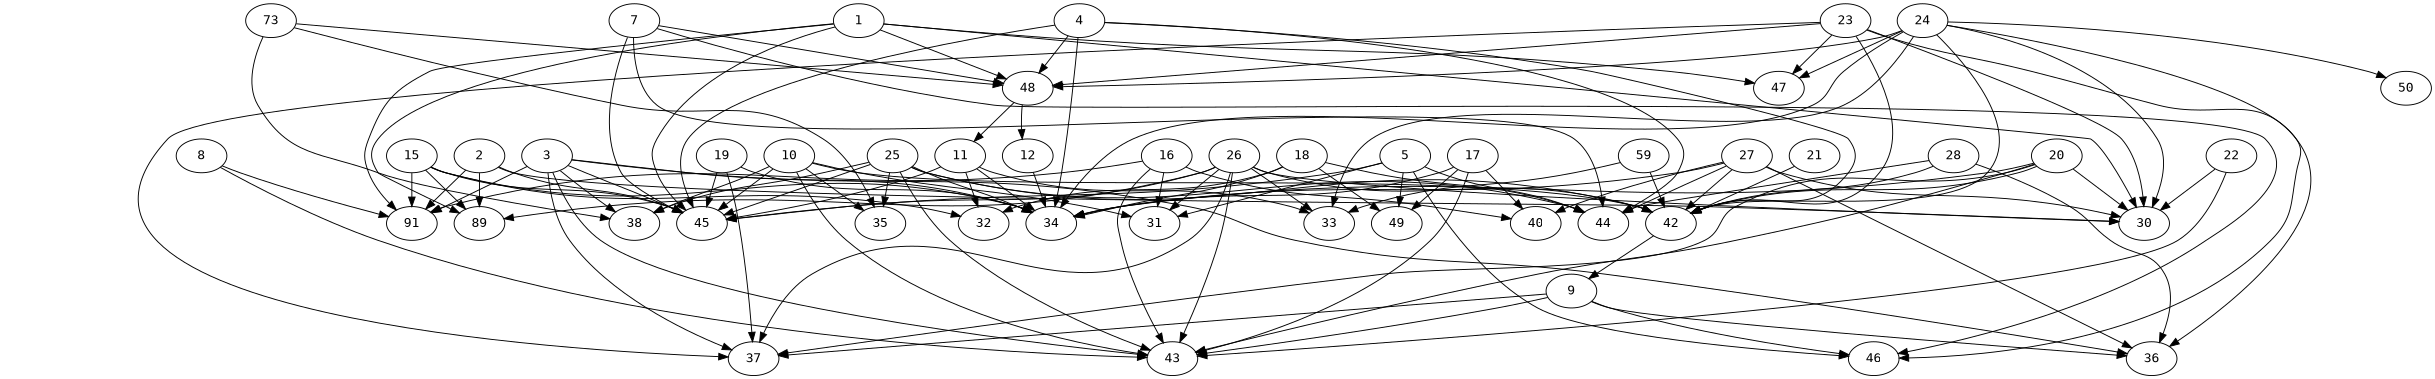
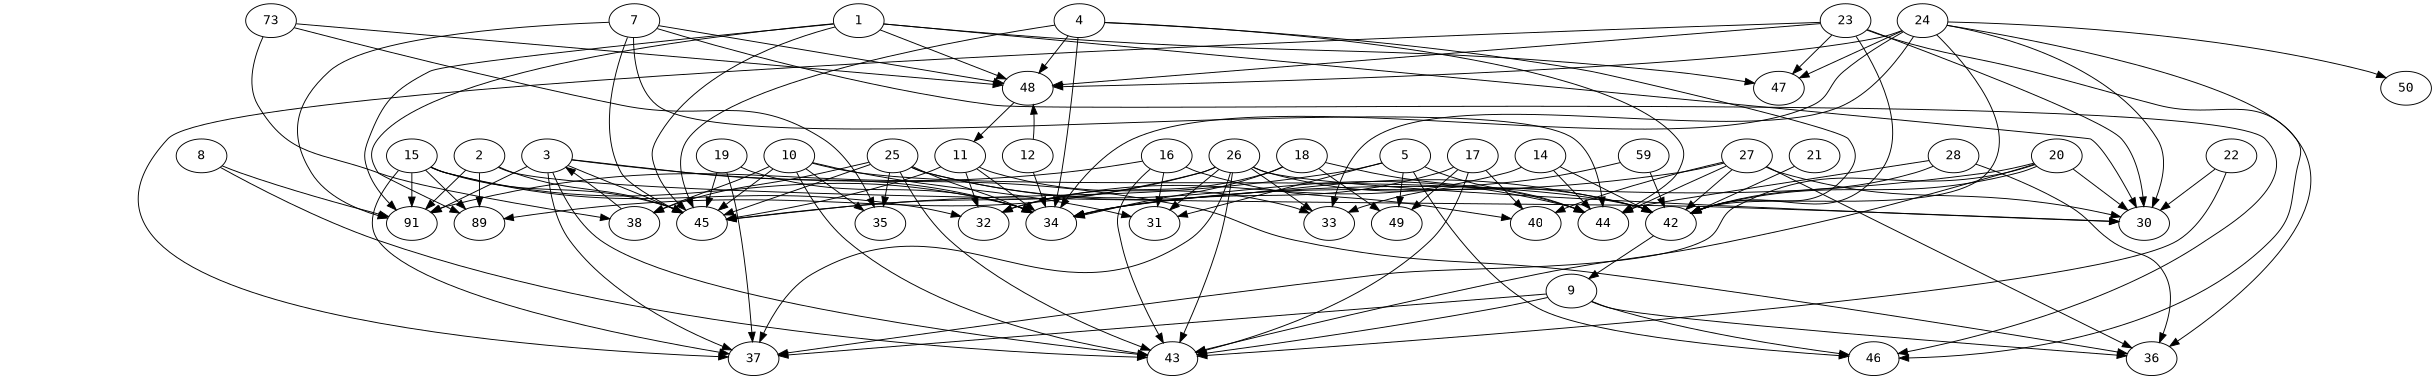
none -> (359, 56)
(1022, 117) -> (1034, 132)
none -> (1540, 156)
(584, 189) -> (598, 190)
none -> (504, 304)
